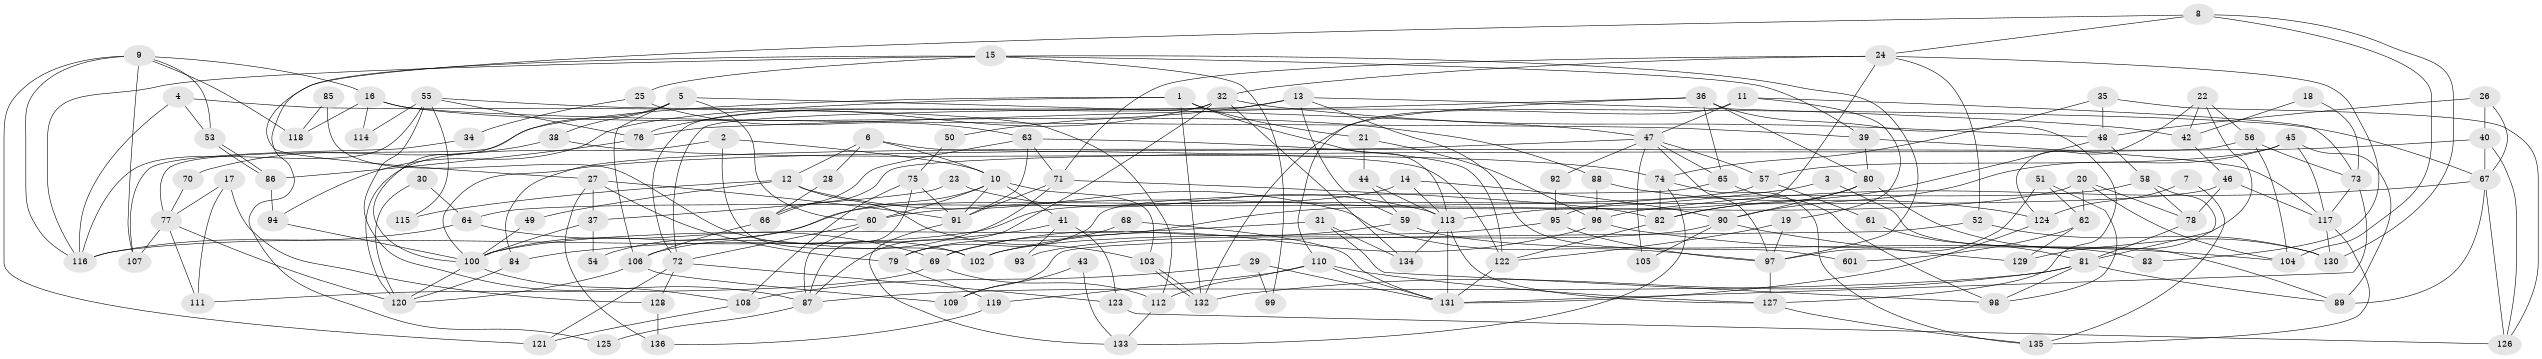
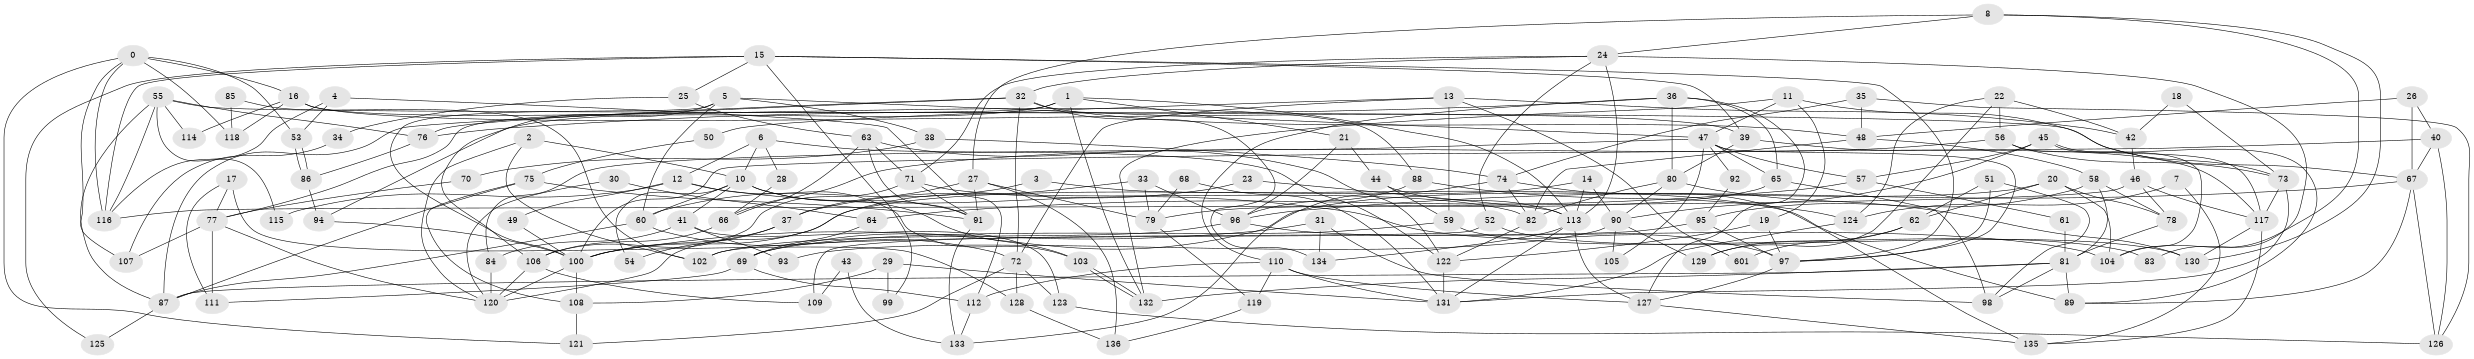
(139, 56) -> (133, 56)
none -> (1143, 180)
(273, 240) -> none
